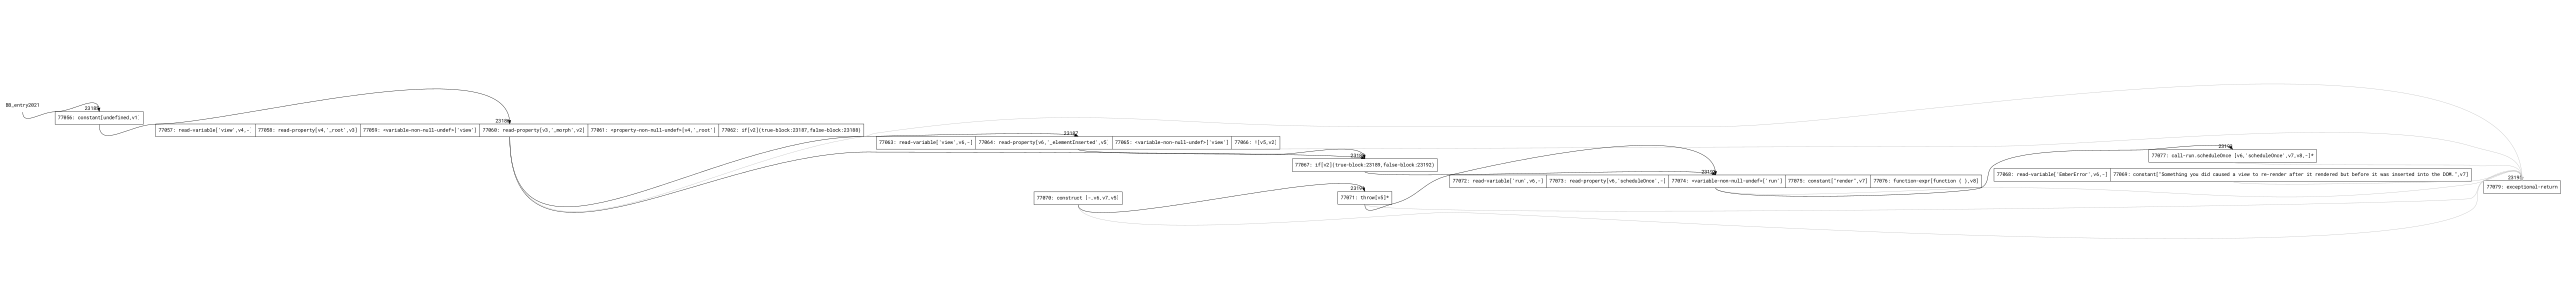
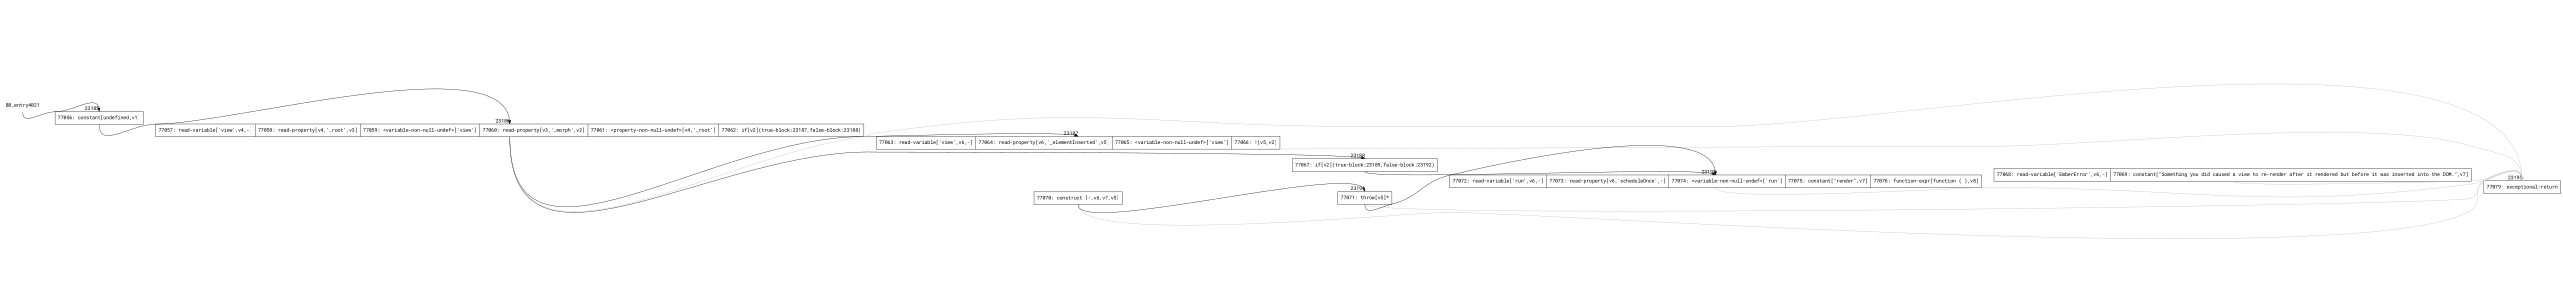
(23, 106) -> (23, 106)
(1222, 154) -> none
(2233, 156) -> none
